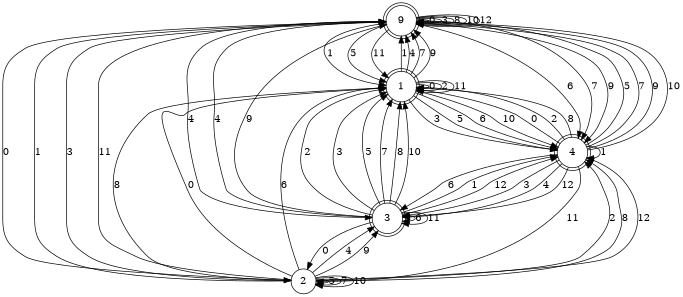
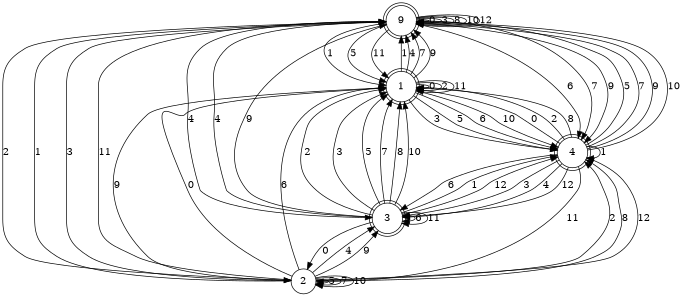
(6, 152) -> (6, 152)
(117, 185) -> (117, 185)
